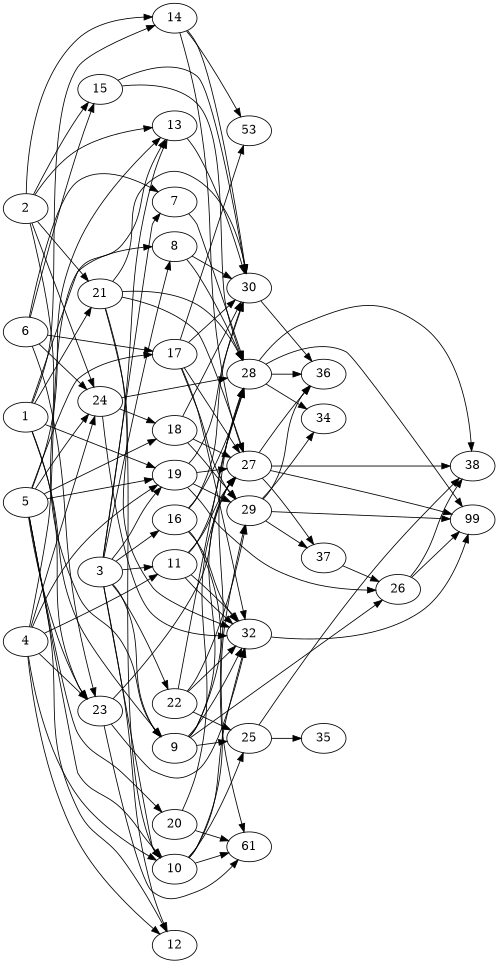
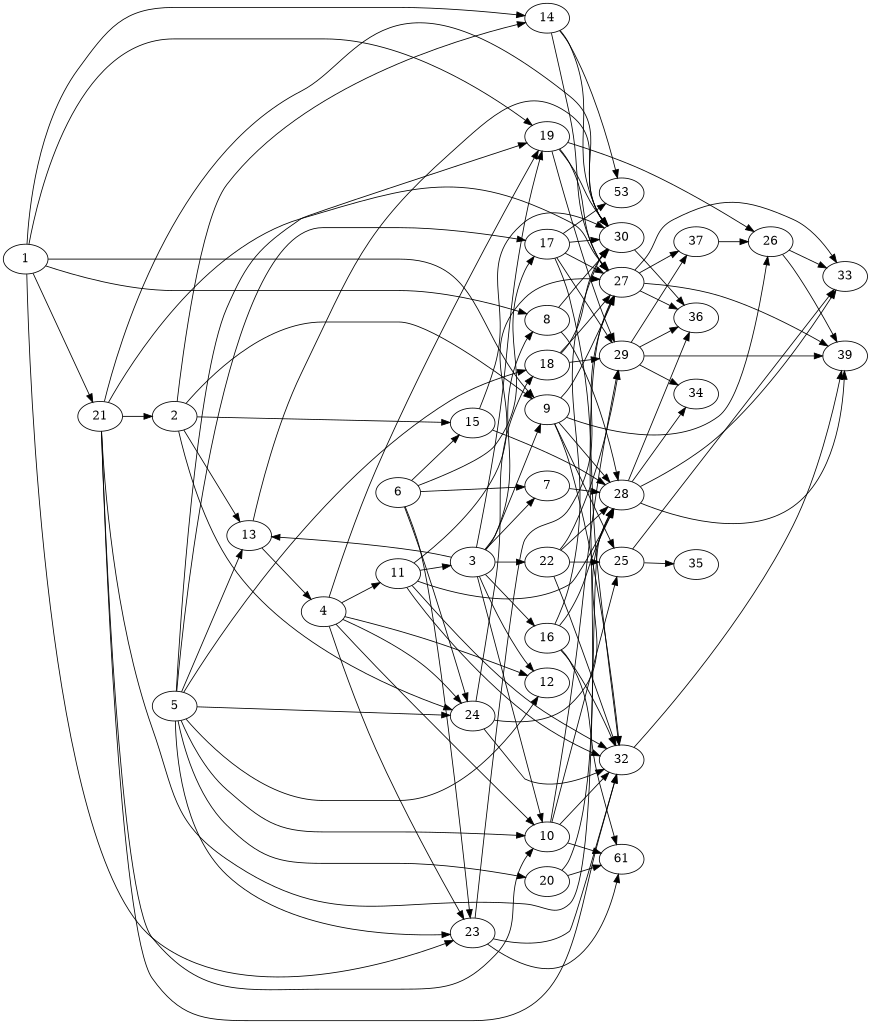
(60, 248) -> (133, 416)
(56, 369) -> (284, 571)
(473, 466) -> (845, 276)
(473, 520) -> (845, 356)
(133, 569) -> (432, 568)
